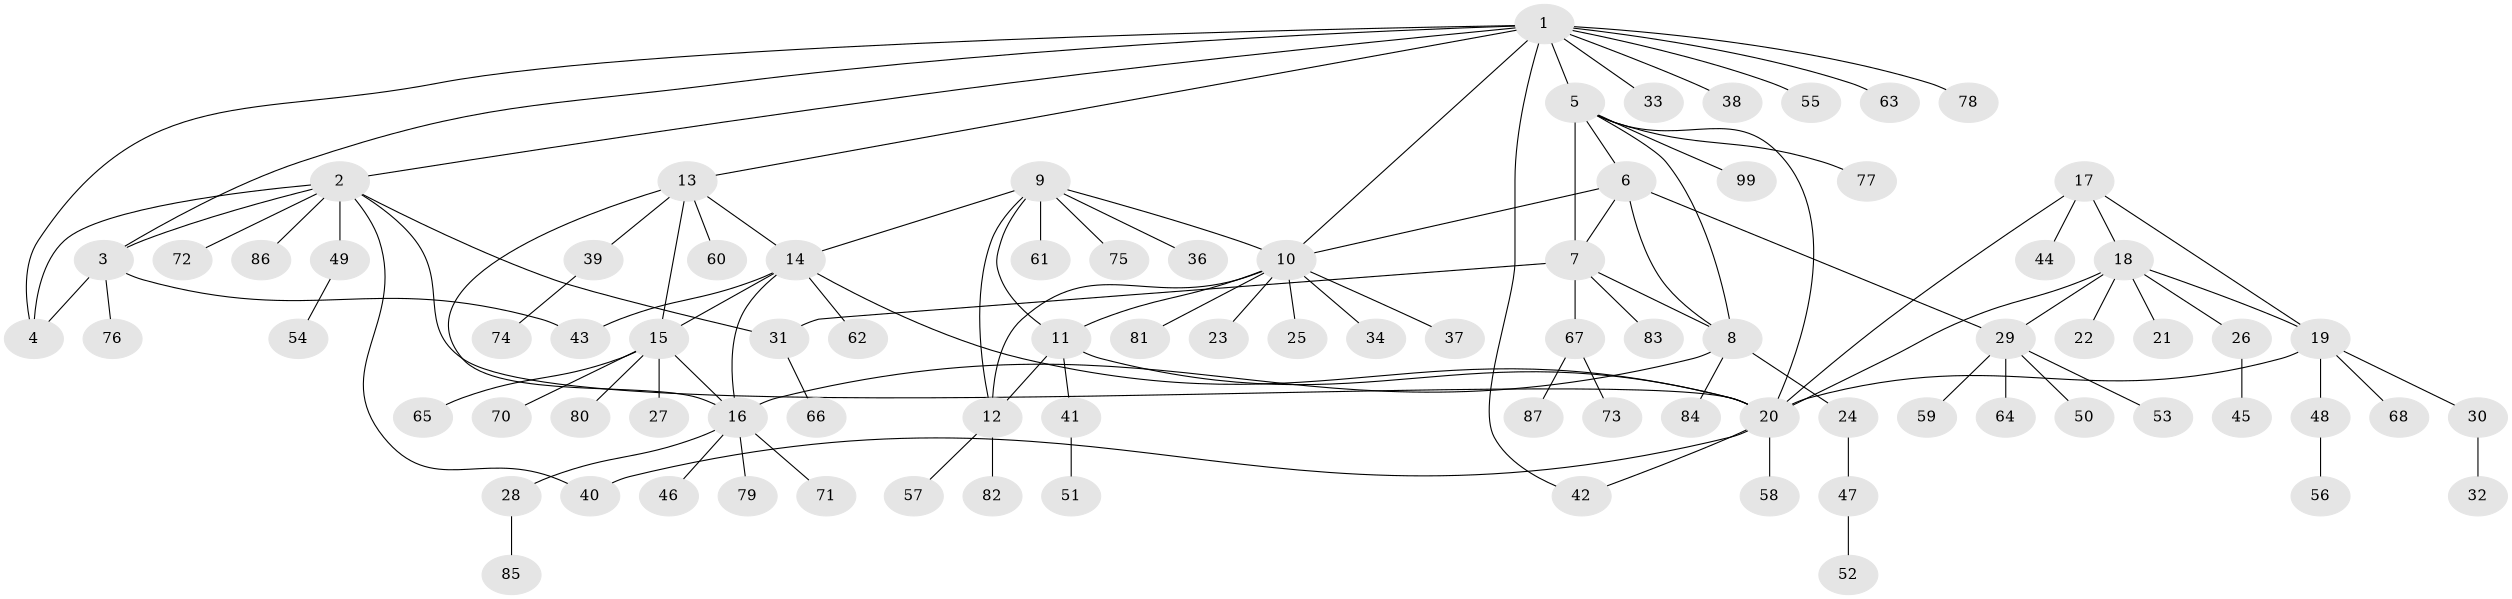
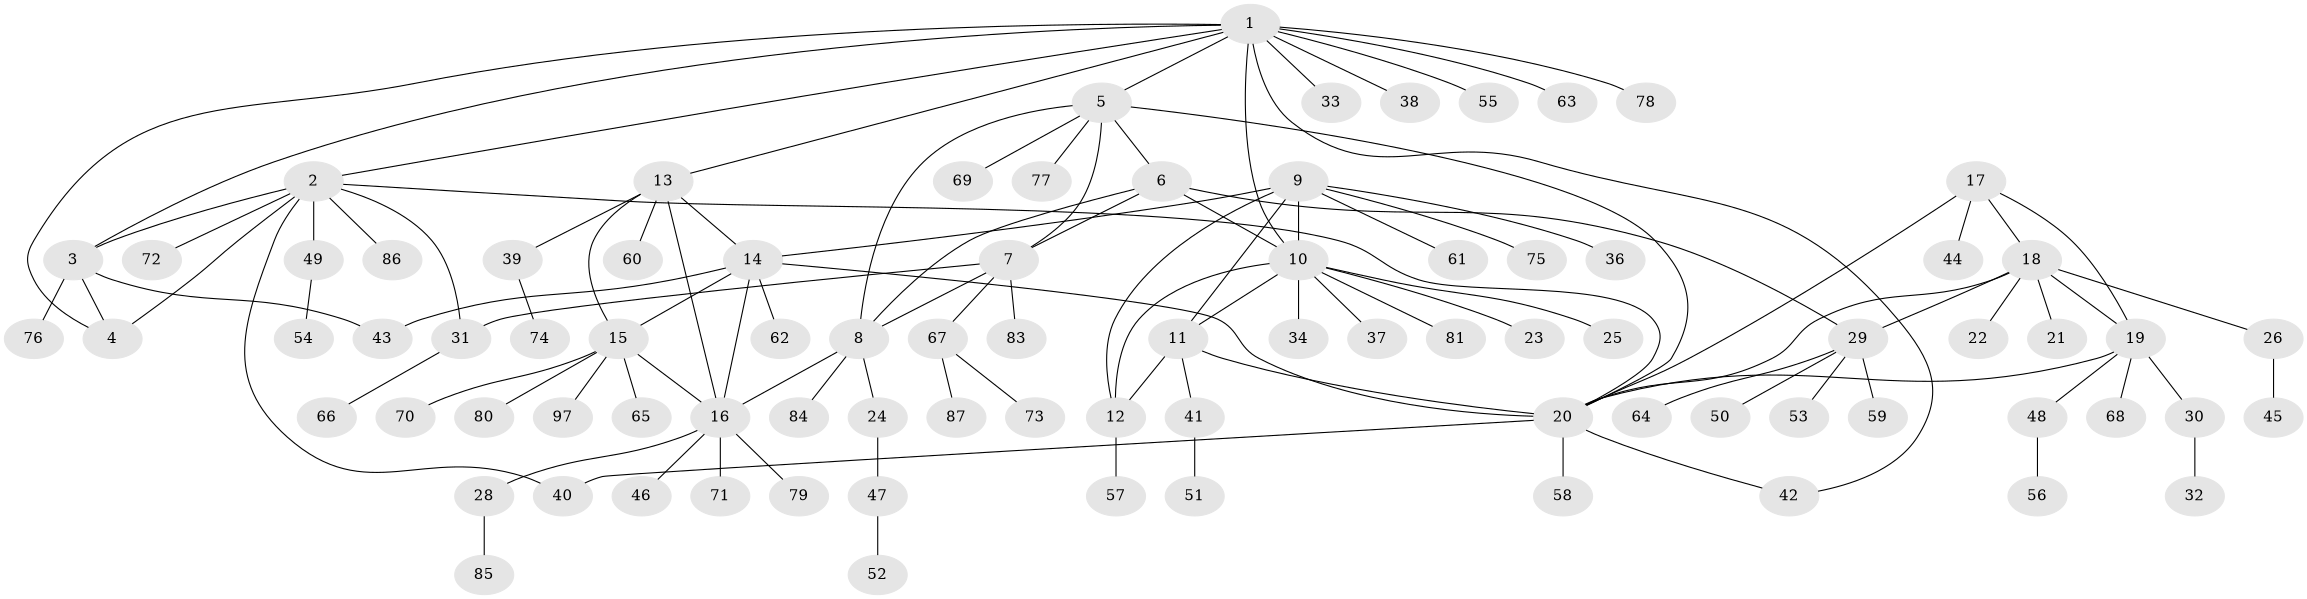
(1747, 181) -> (963, 181)
(659, 418) -> (563, 418)
(992, 496) -> none
